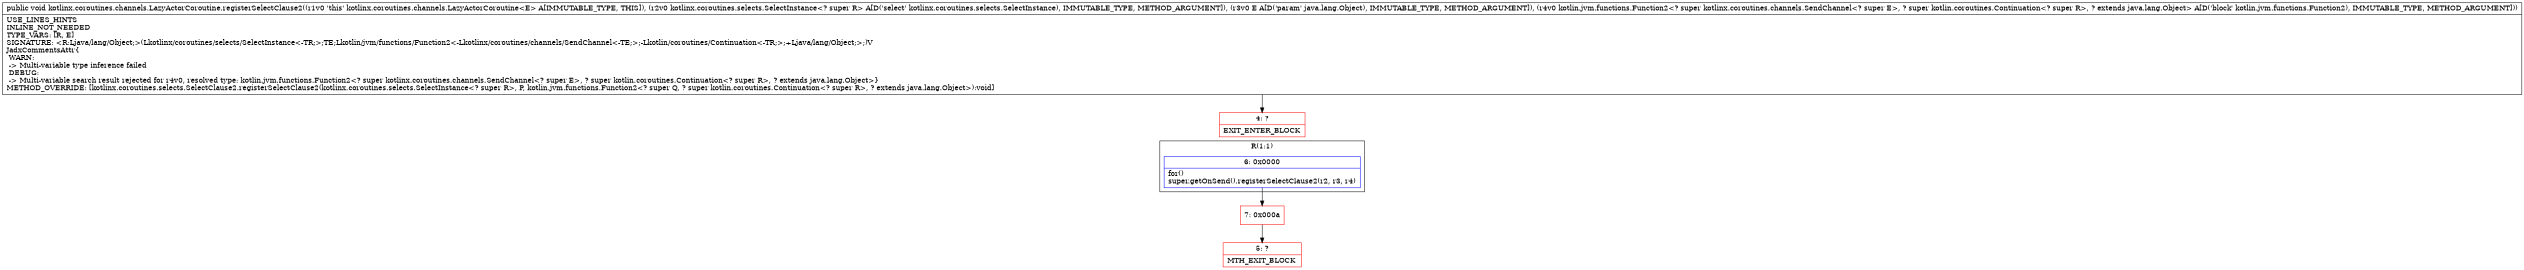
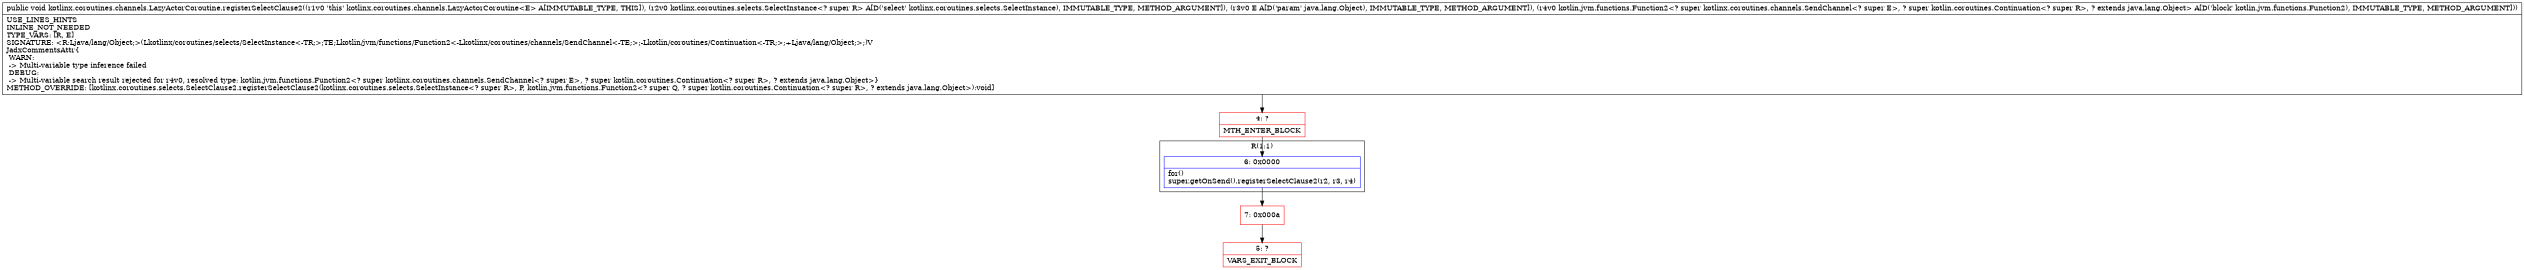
(1262, 131) -> (1262, 131)
none -> (1262, 144)
(1261, 261) -> (1262, 261)
